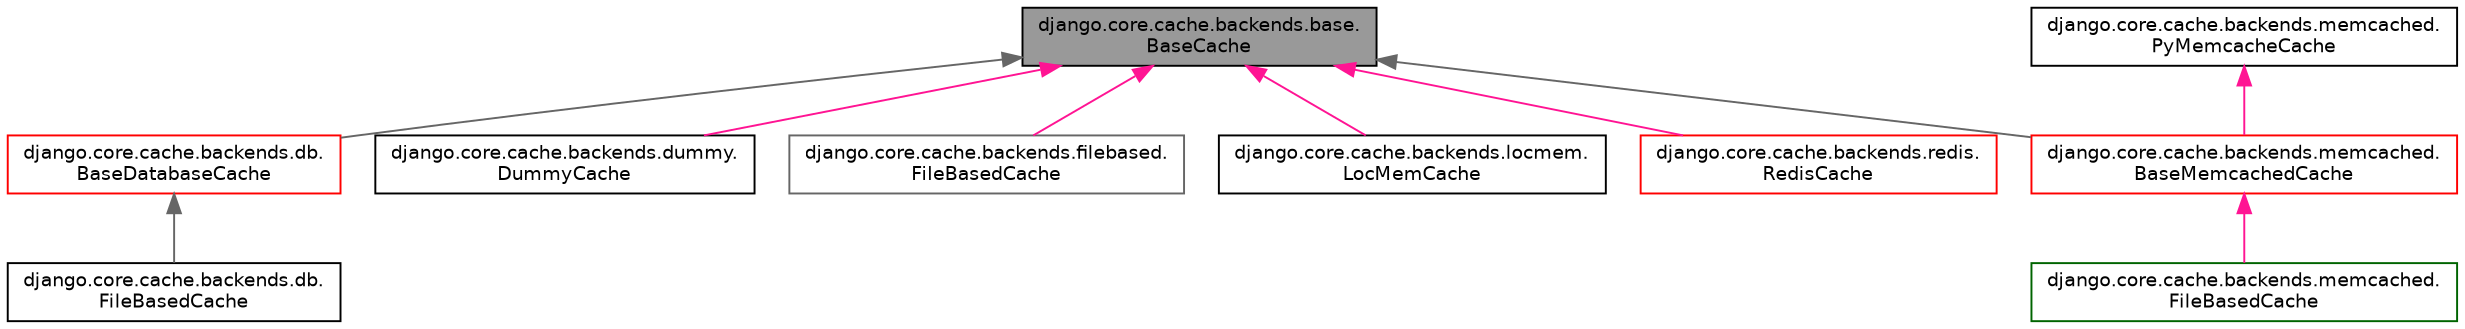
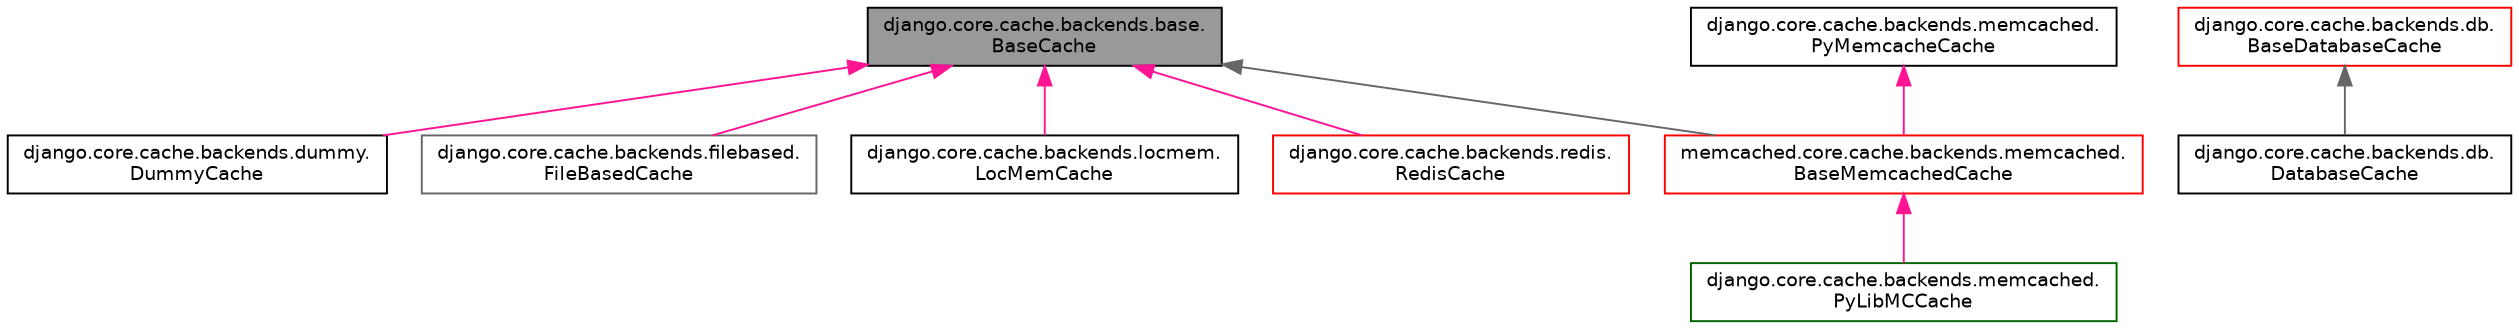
(672, 97) -> none
(2244, 164) -> (1904, 164)
(174, 292) -> (2345, 164)
(2244, 292) -> (1904, 292)
